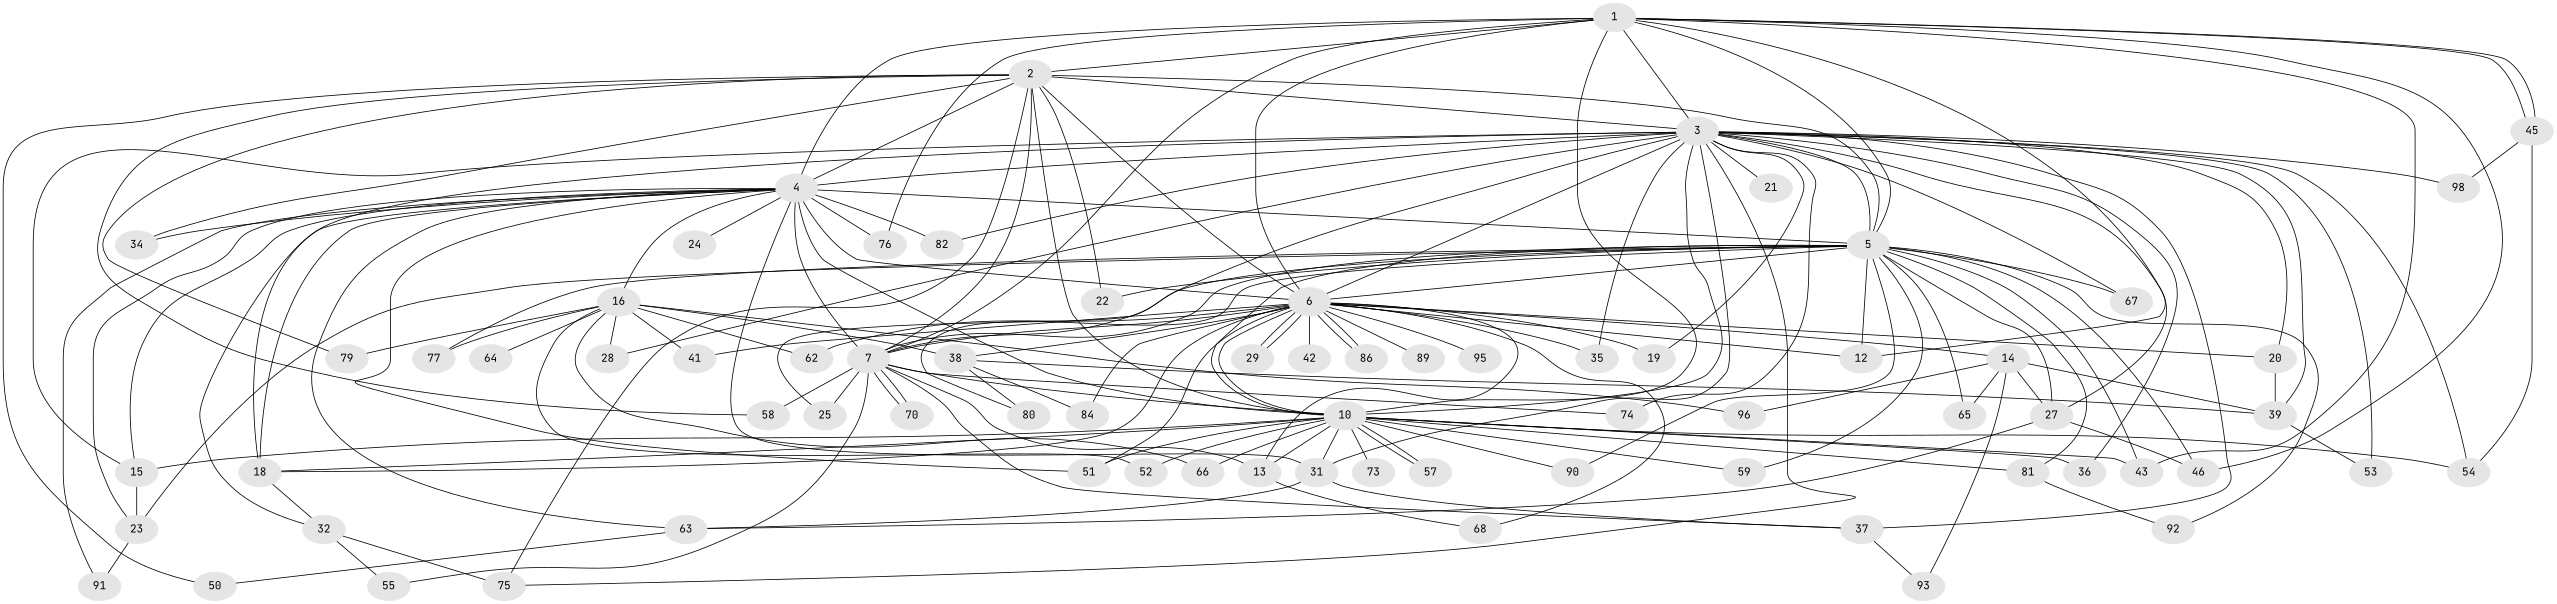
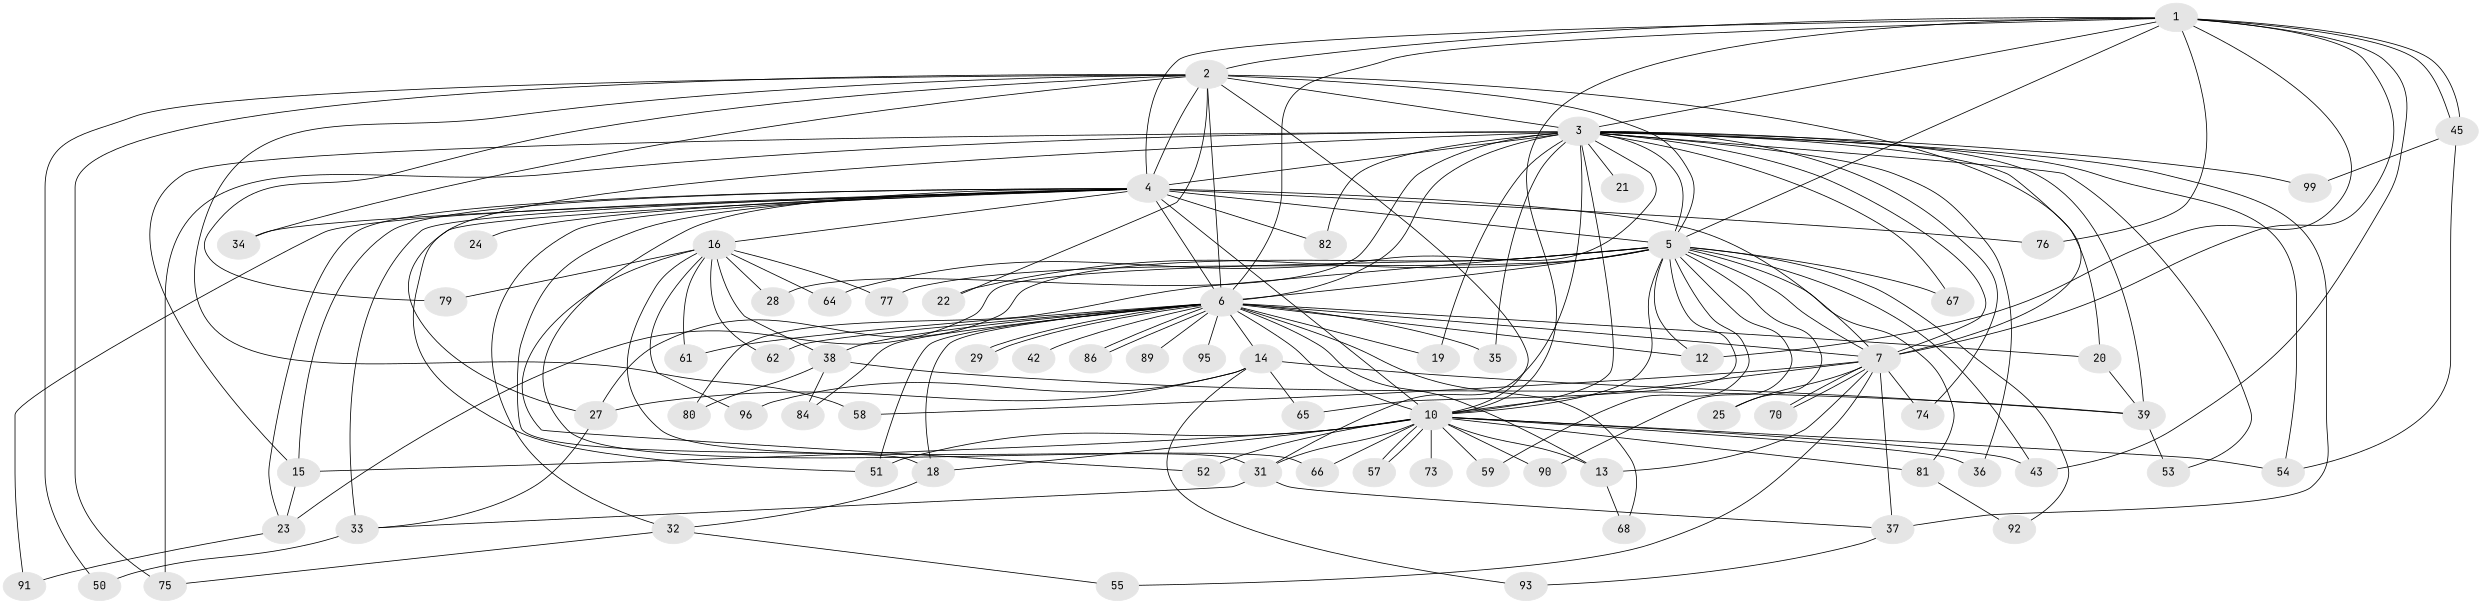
(870, 159) -> (1073, 262)
(2459, 188) -> (2310, 188)
(695, 359) -> (686, 359)
(2199, 473) -> none
(686, 529) -> (357, 529)
